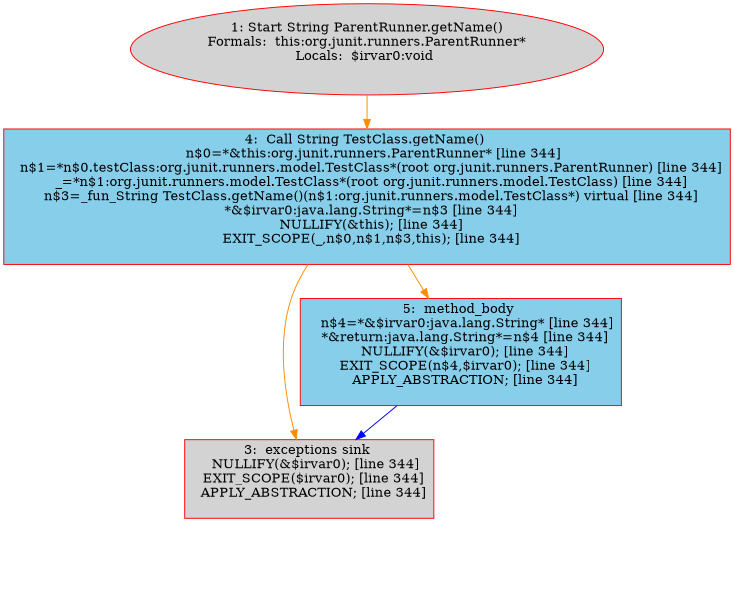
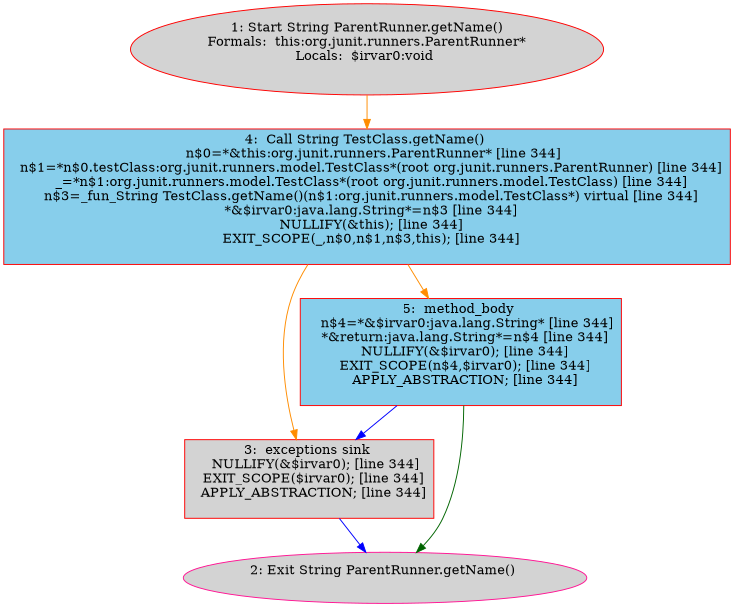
none -> (385, 578)
